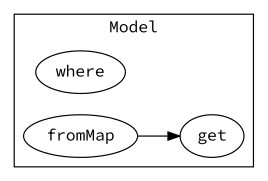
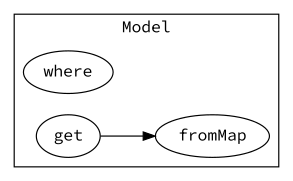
(153, 136) -> (122, 136)
